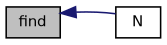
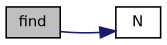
(96, 12) -> (80, 33)
